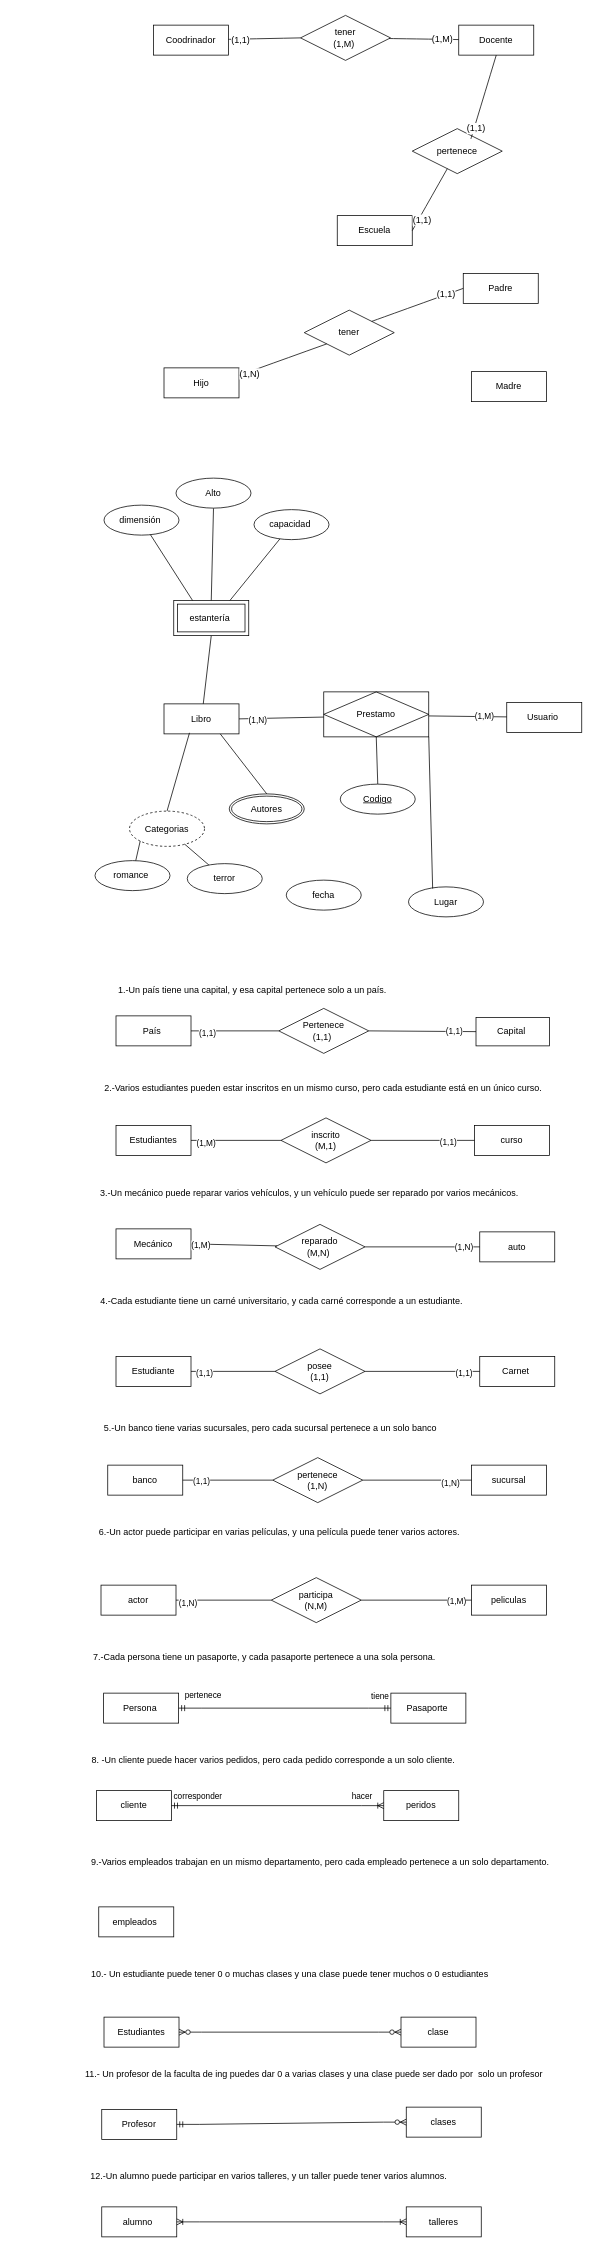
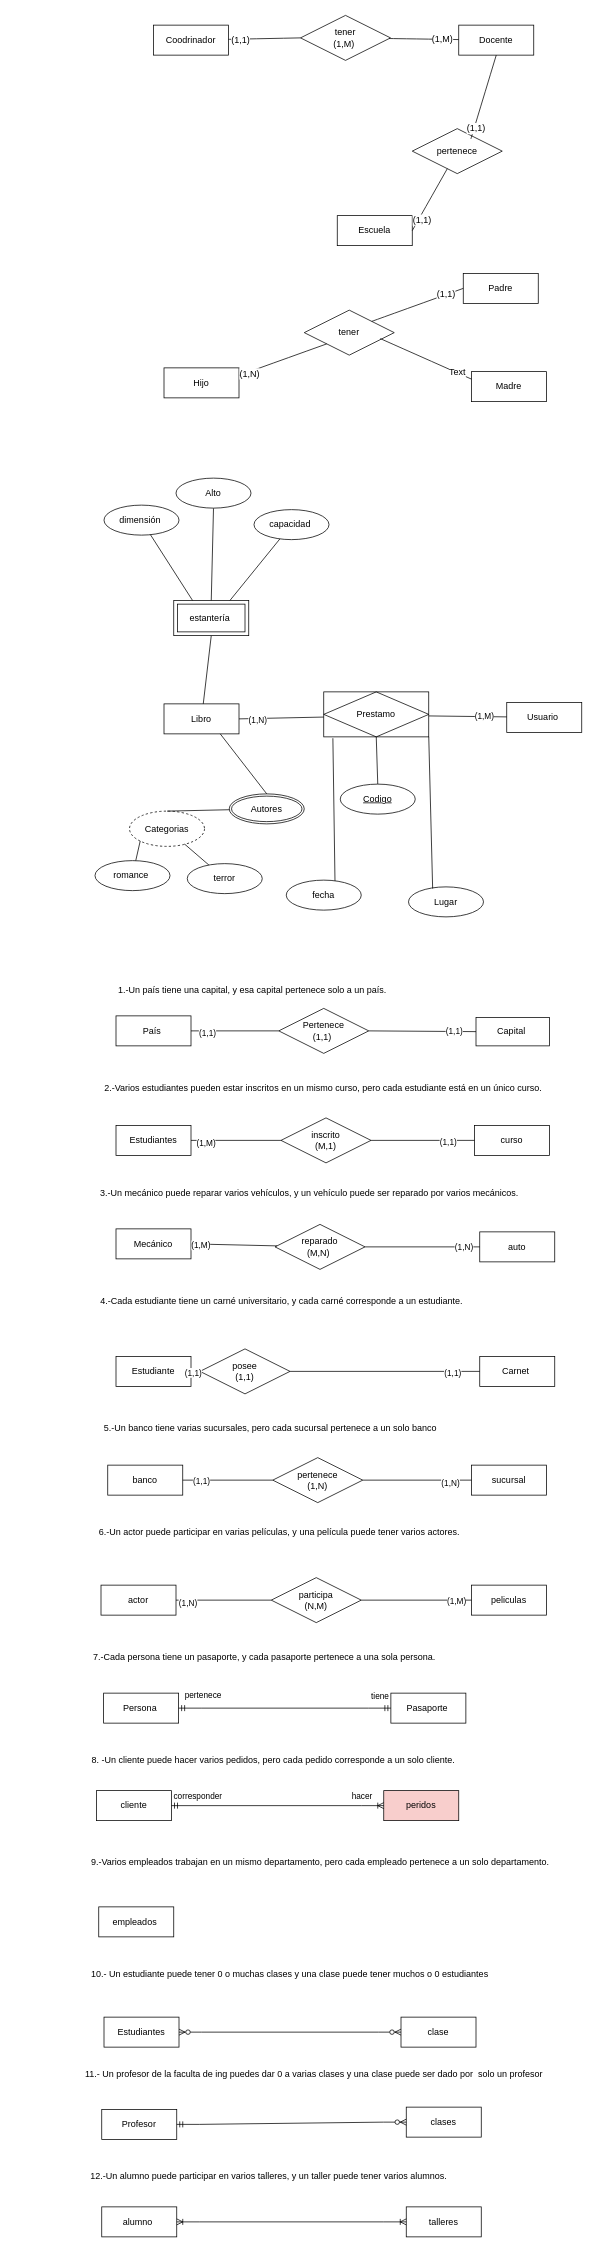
none -> (427, 359)
(178, 772) -> (198, 810)
none -> (334, 810)
(320, 1371) -> (245, 1371)
(421, 1806) -> (421, 1806)
